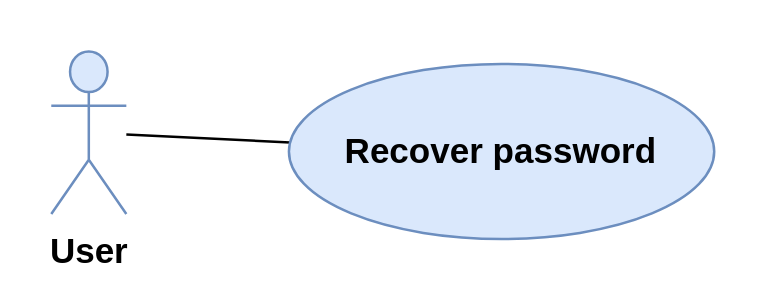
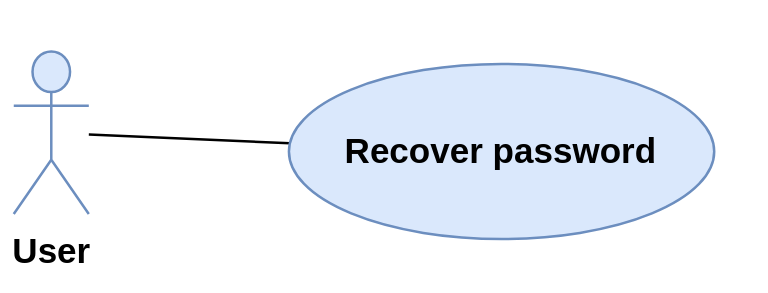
(89, 133) -> (51, 133)
